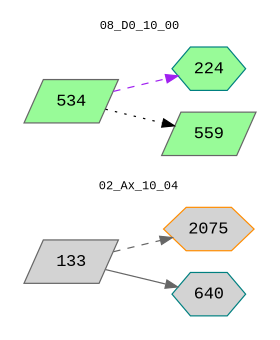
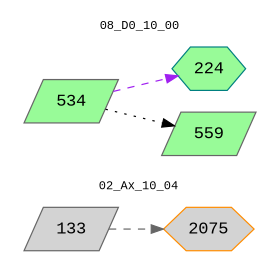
(209, 294) -> none
